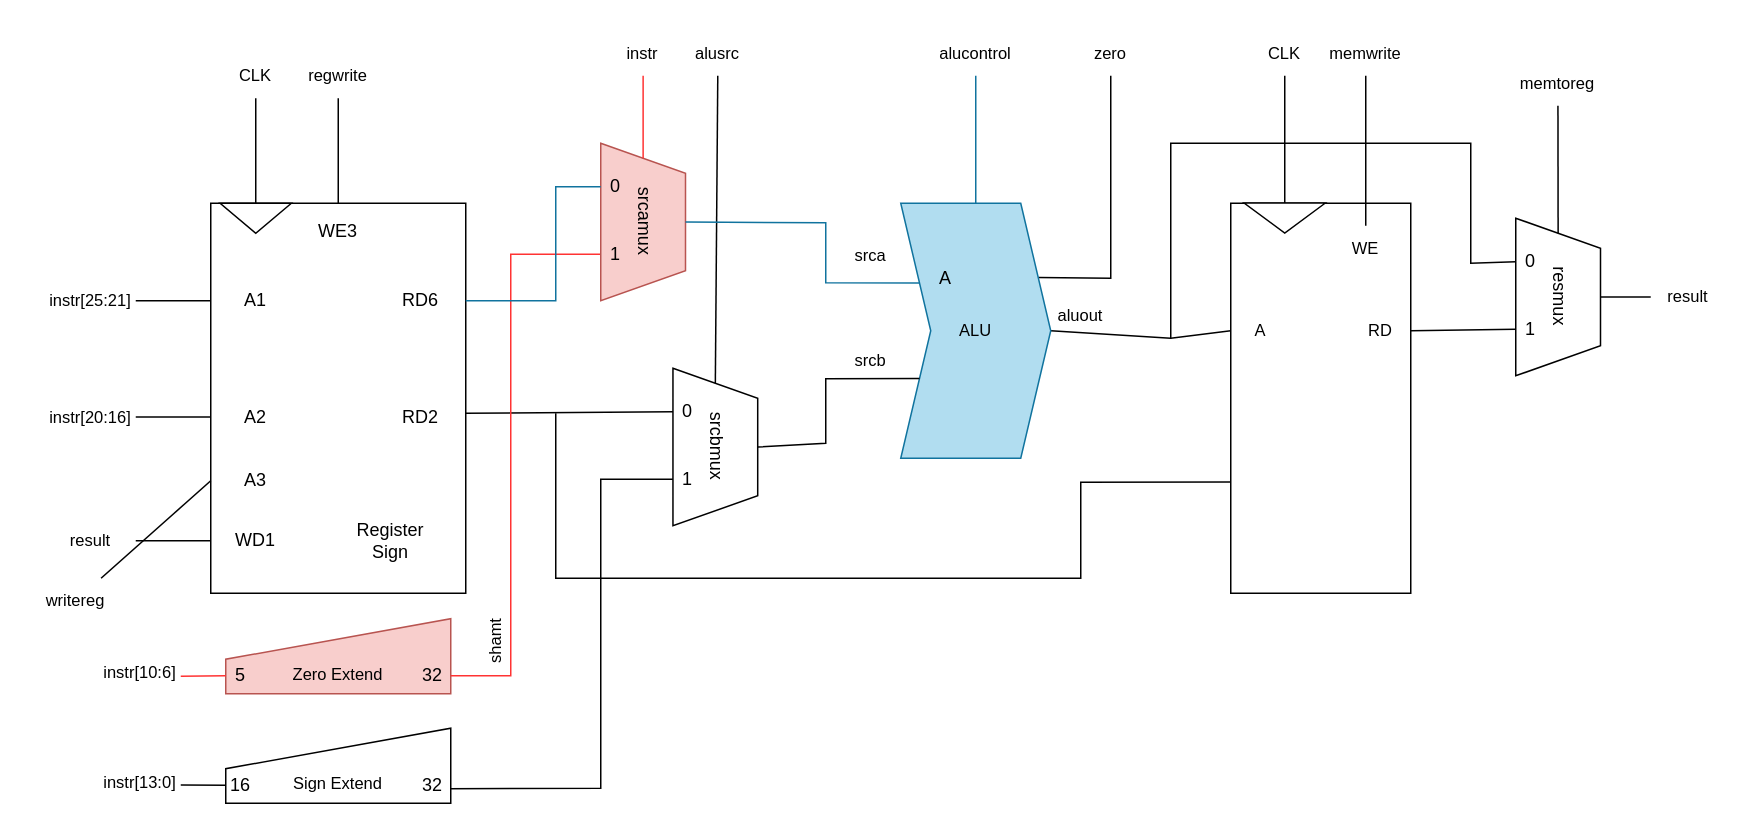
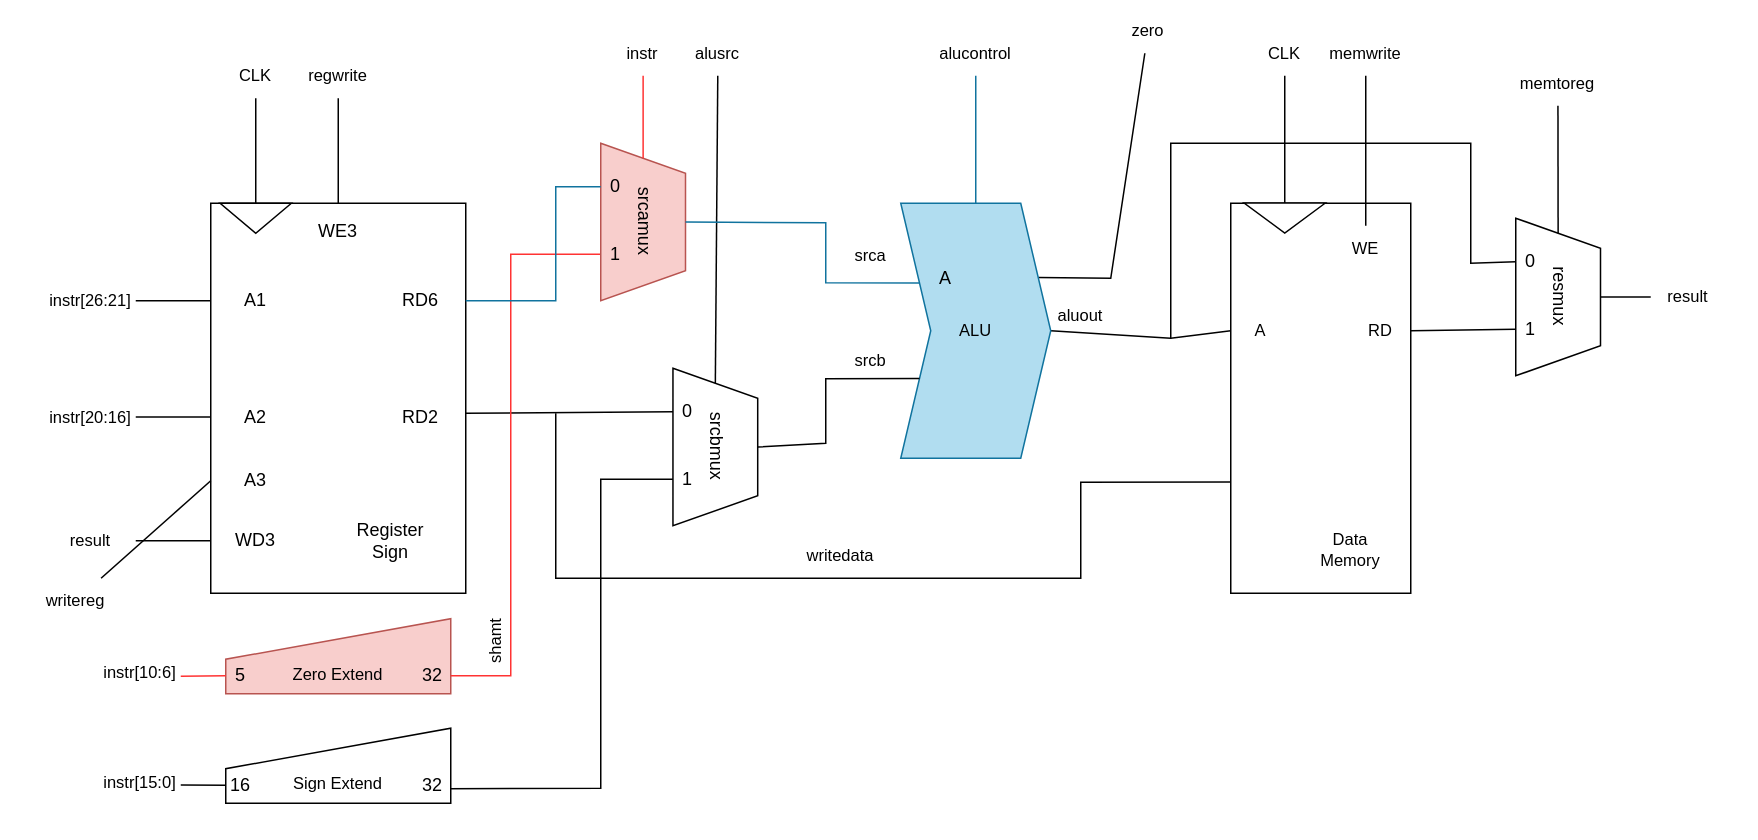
(1111, 53) -> (1148, 31)
(91, 301) -> (91, 301)
(256, 541) -> (256, 541)
none -> (1351, 550)
none -> (841, 556)
(140, 782) -> (140, 782)
